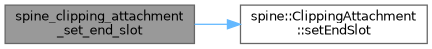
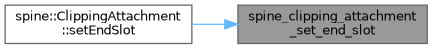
(211, 24) -> (208, 24)
